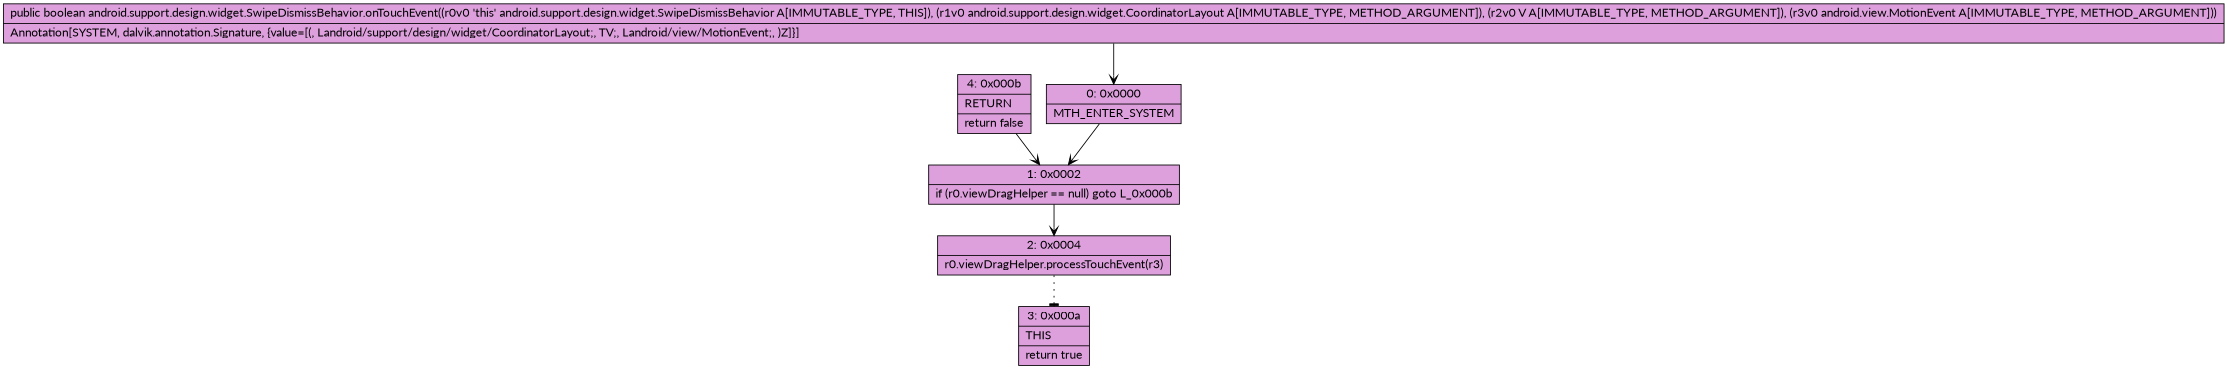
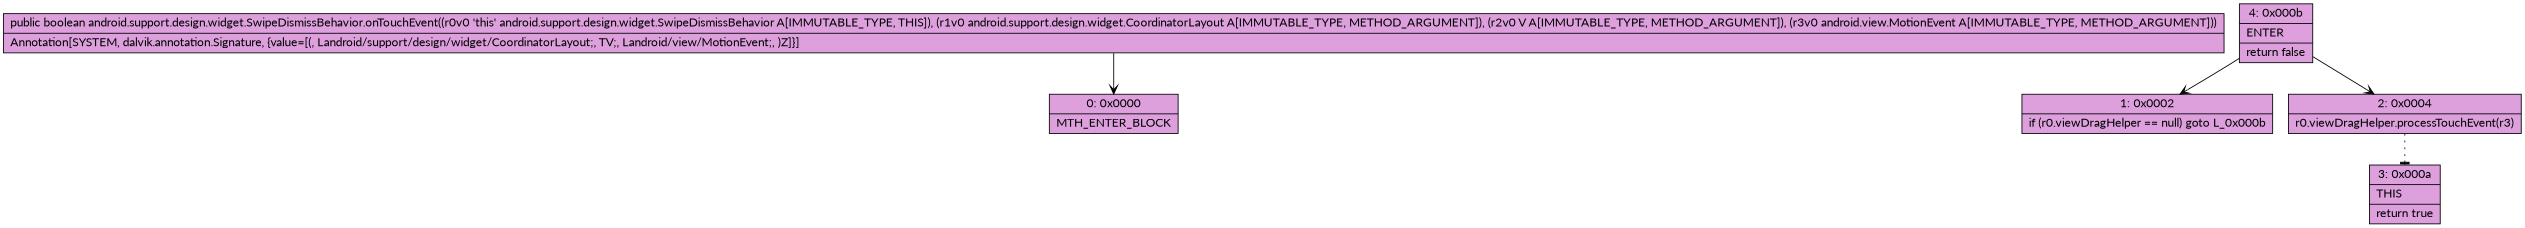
(988, 104) -> (2265, 33)
(1114, 113) -> (1114, 123)
(1086, 141) -> none
(1054, 216) -> (2340, 73)
